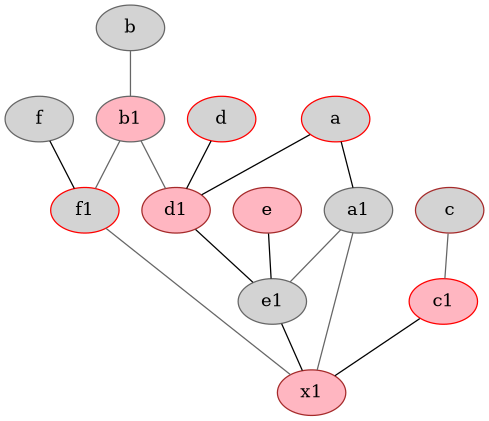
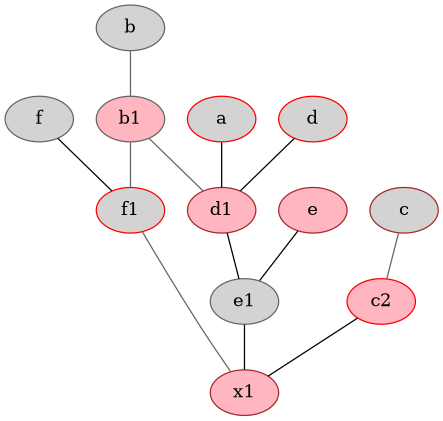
(358, 210) -> none
(443, 301) -> (381, 301)
